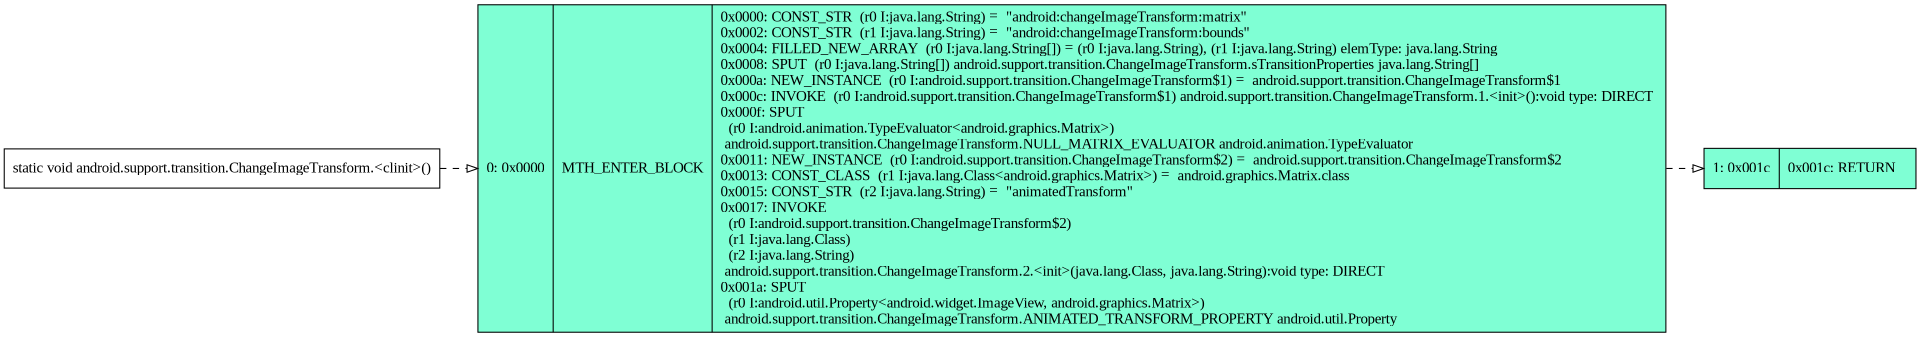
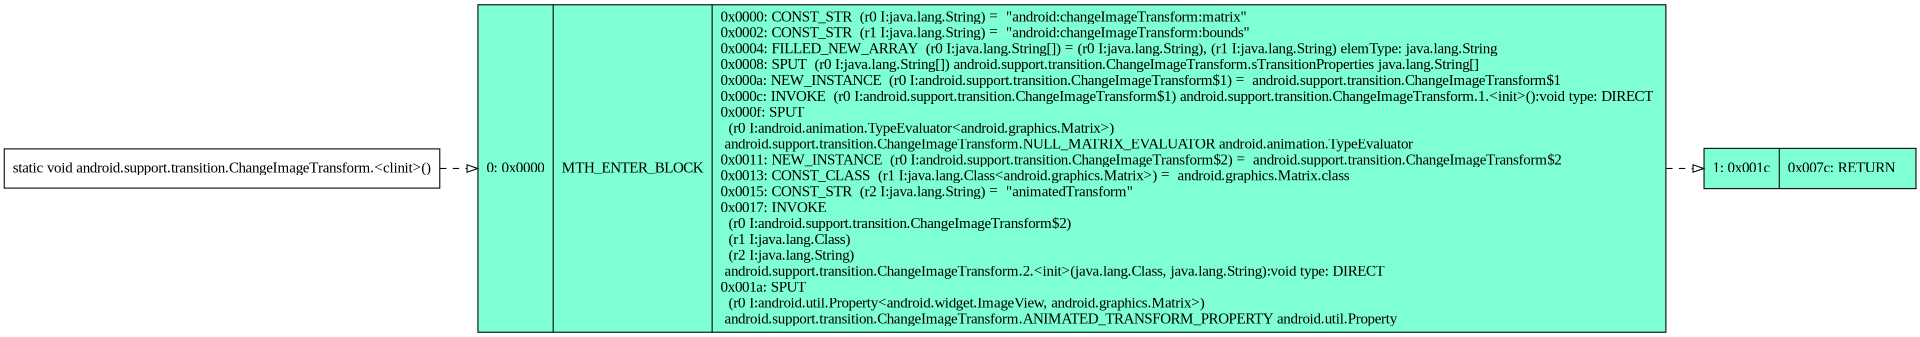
(1848, 168) -> (1848, 168)
